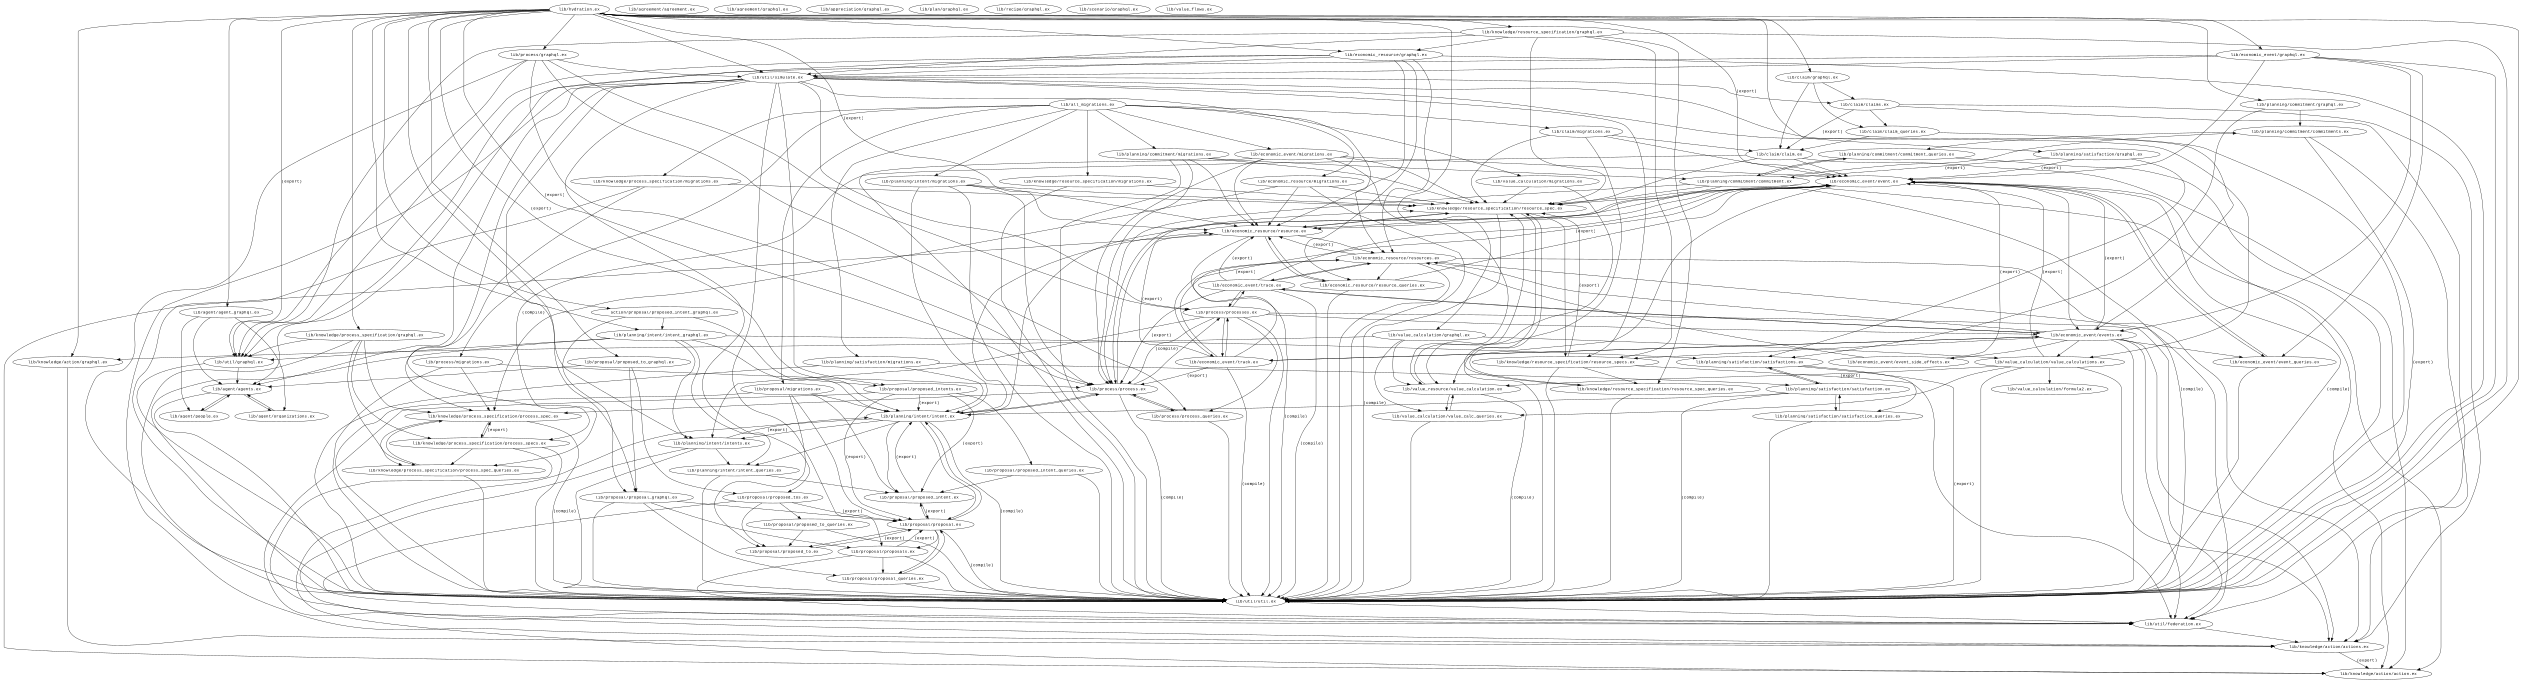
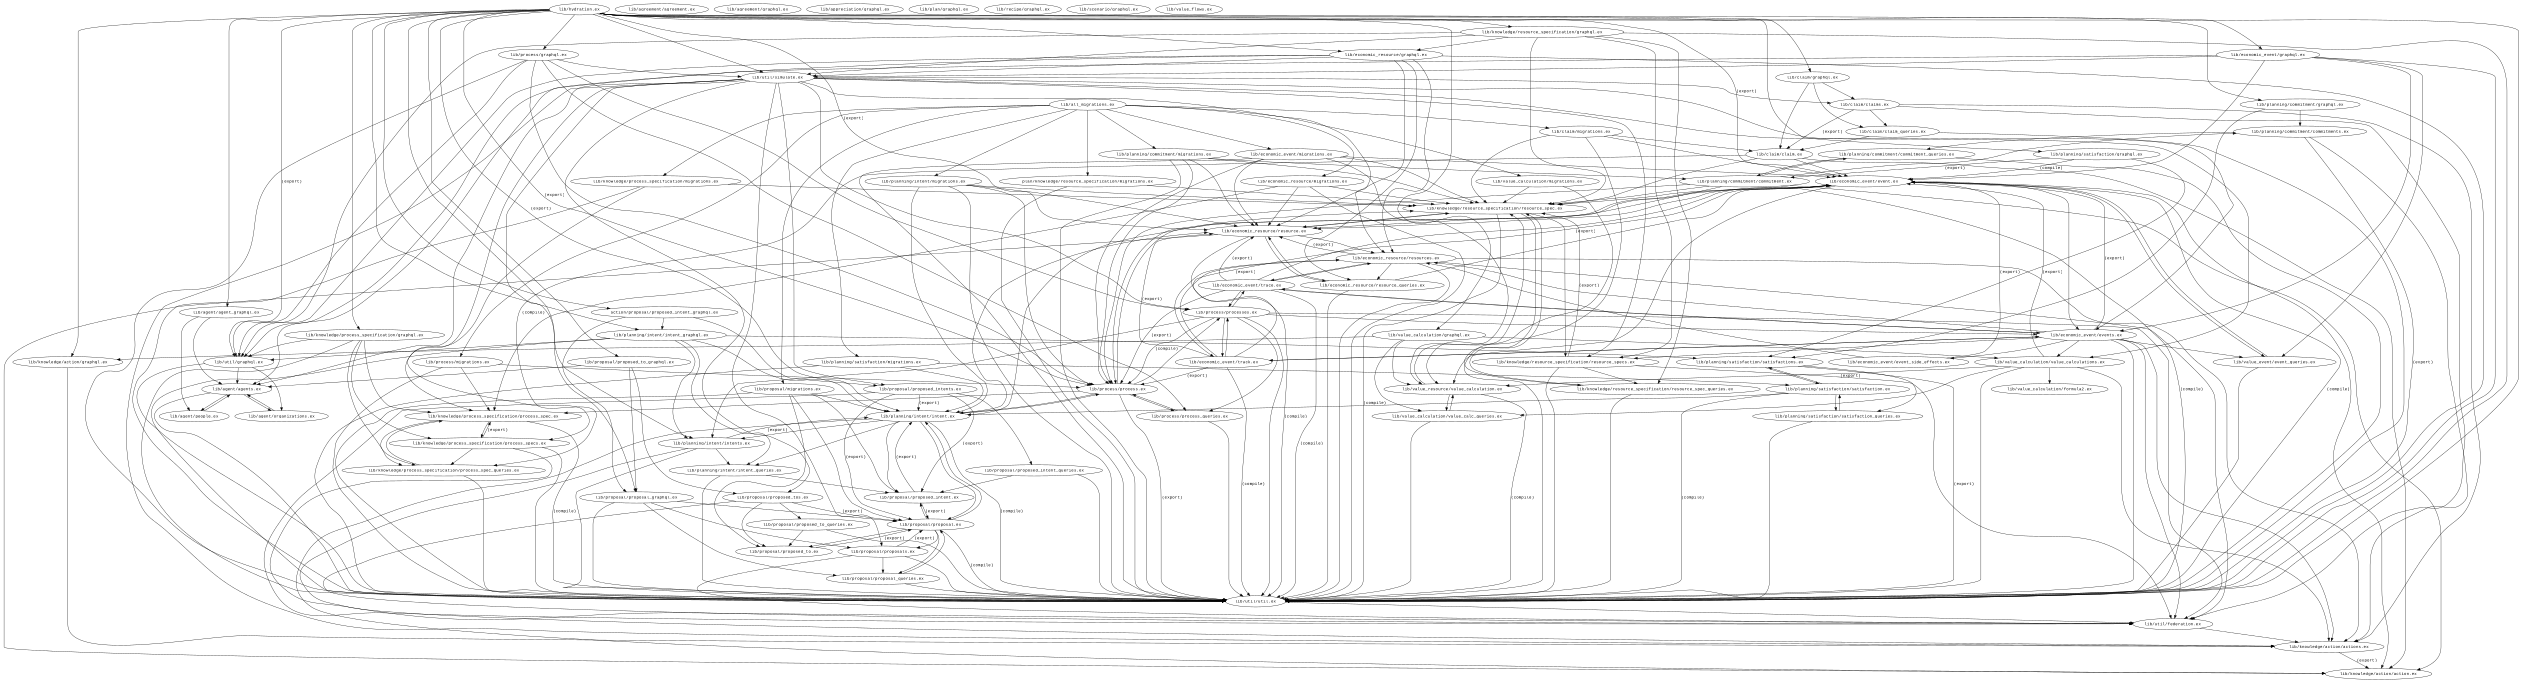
(2051, 168) -> (2051, 168)
(1088, 181) -> (1088, 181)
(274, 352) -> (274, 384)
(2275, 362) -> (2275, 362)
(1172, 497) -> (1172, 497)
